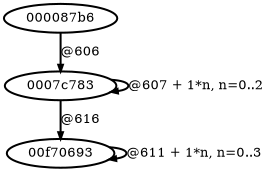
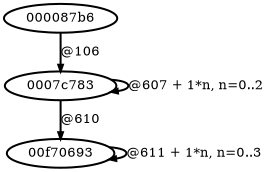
(80, 52) -> (80, 52)
(80, 120) -> (80, 120)
